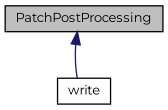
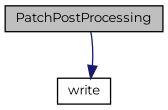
(75, 62) -> (93, 49)
